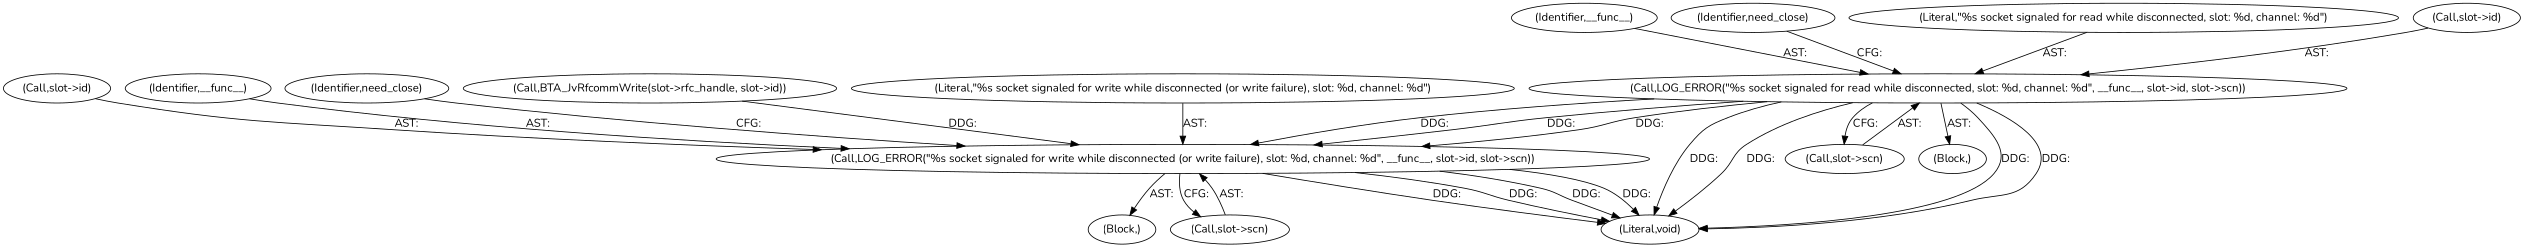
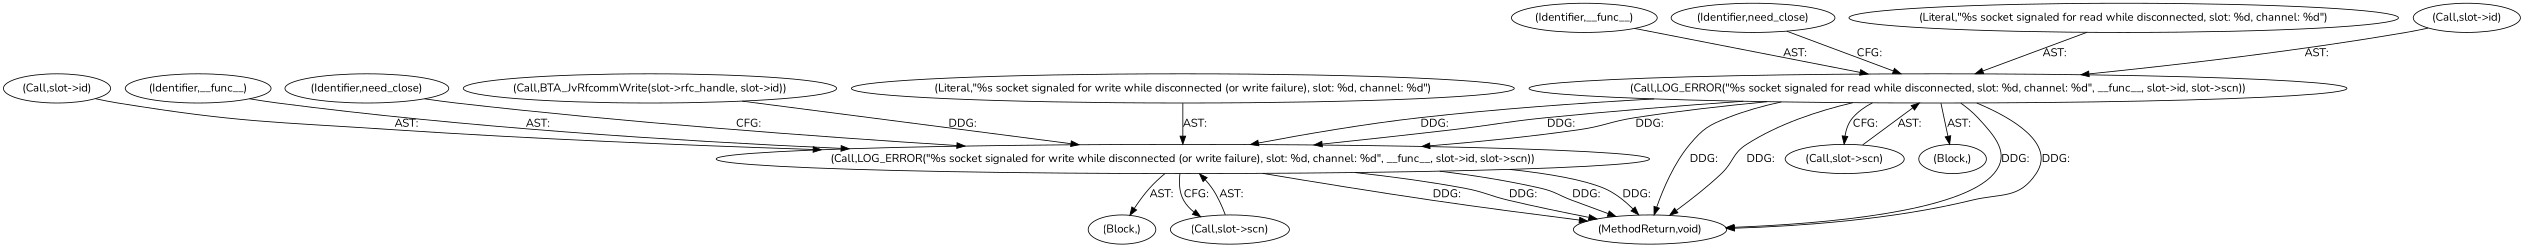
(1650, 230) -> (1650, 230)
